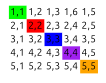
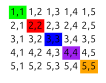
(71, 12) -> (71, 12)
